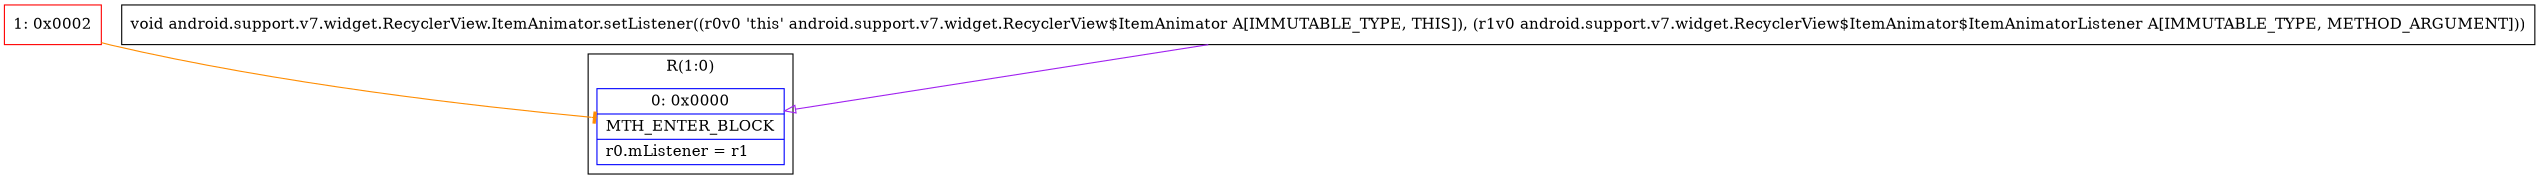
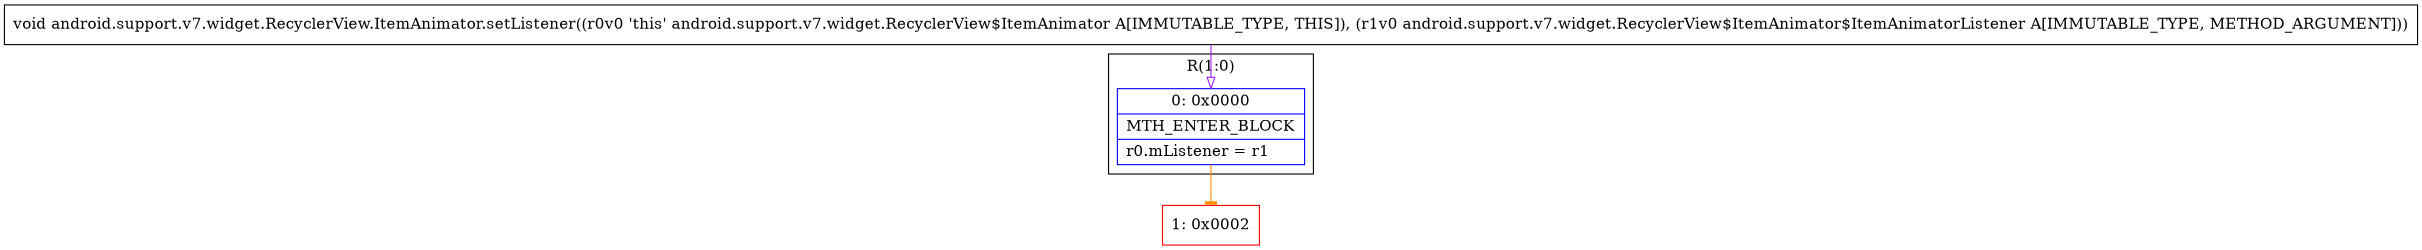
(345, 88) -> (1211, 182)
